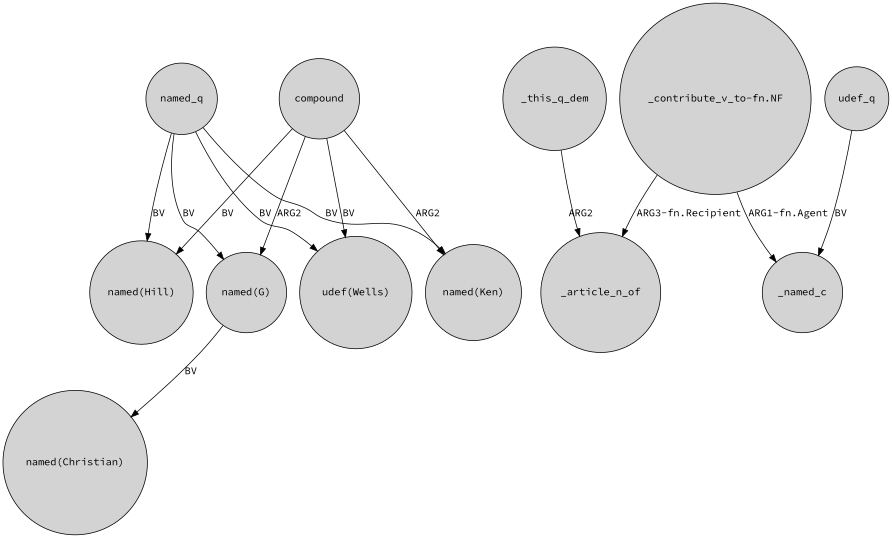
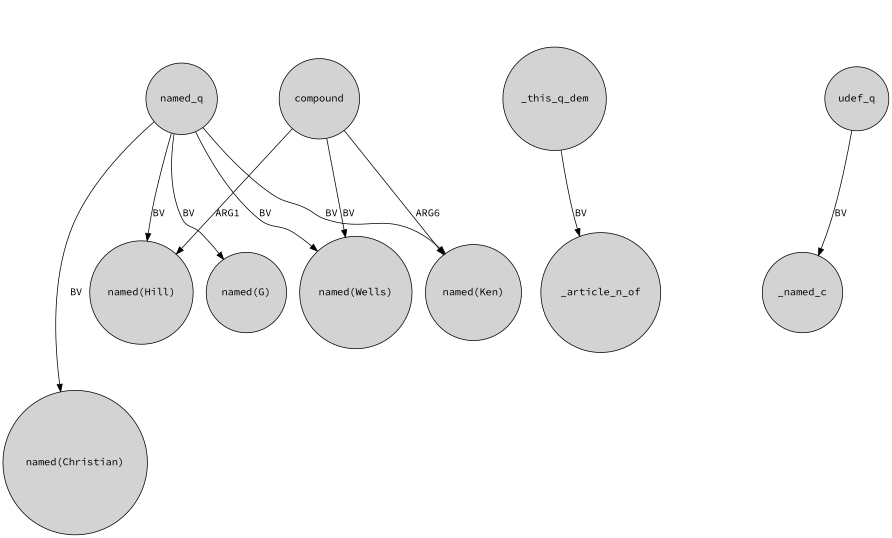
(715, 99) -> none
(284, 192) -> none
(228, 214) -> (228, 214)
(428, 214) -> (428, 214)
(581, 214) -> (581, 214)
(356, 293) -> (356, 293)
(182, 371) -> (68, 239)
